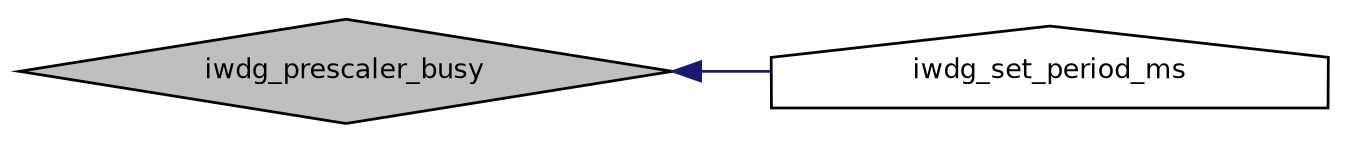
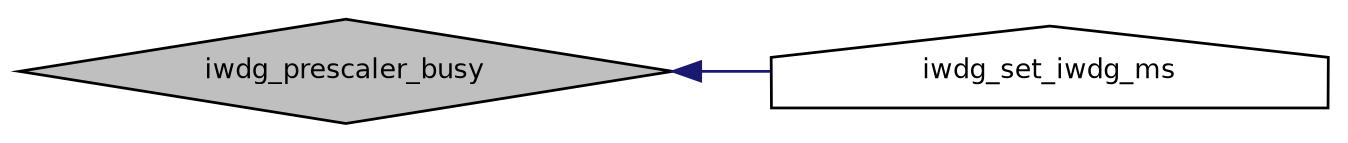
(1050, 71) -> (1050, 71)
